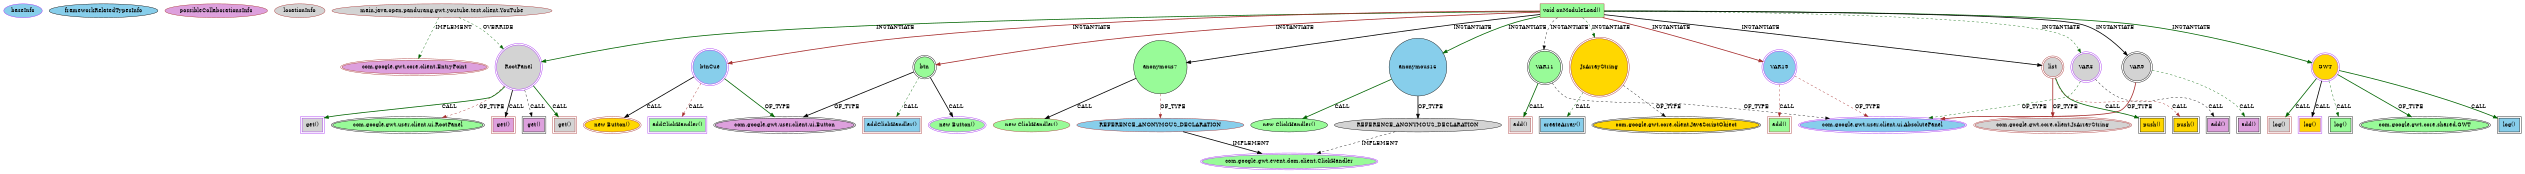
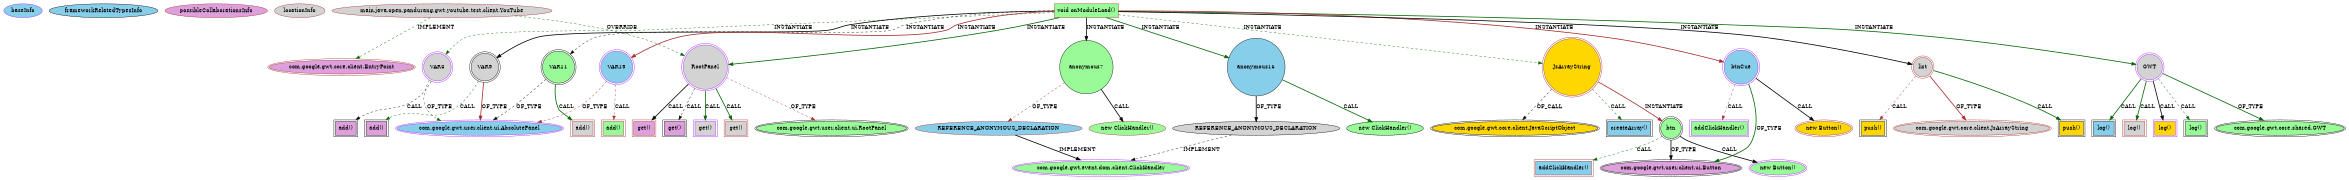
(1239, 28) -> (1629, 100)
(2325, 67) -> (2150, 67)
(1669, 107) -> (1550, 107)
